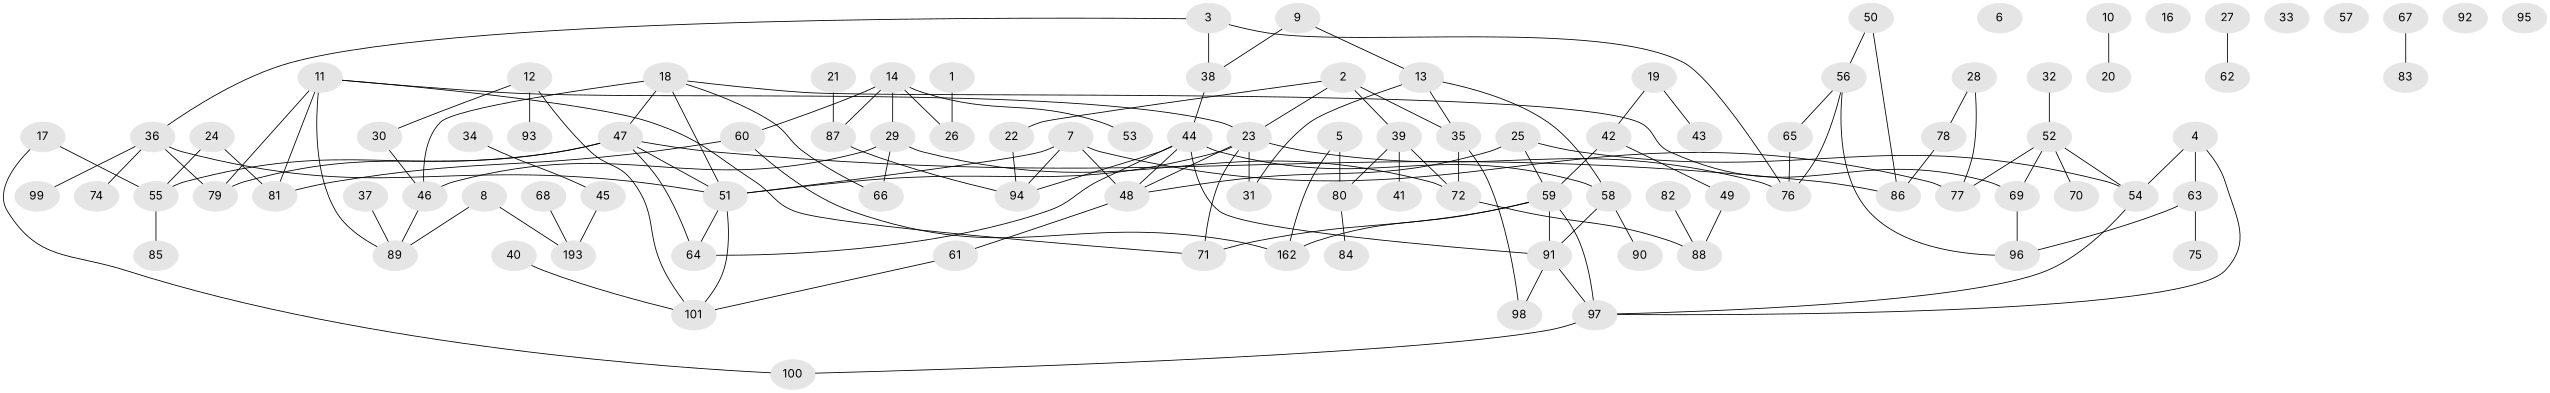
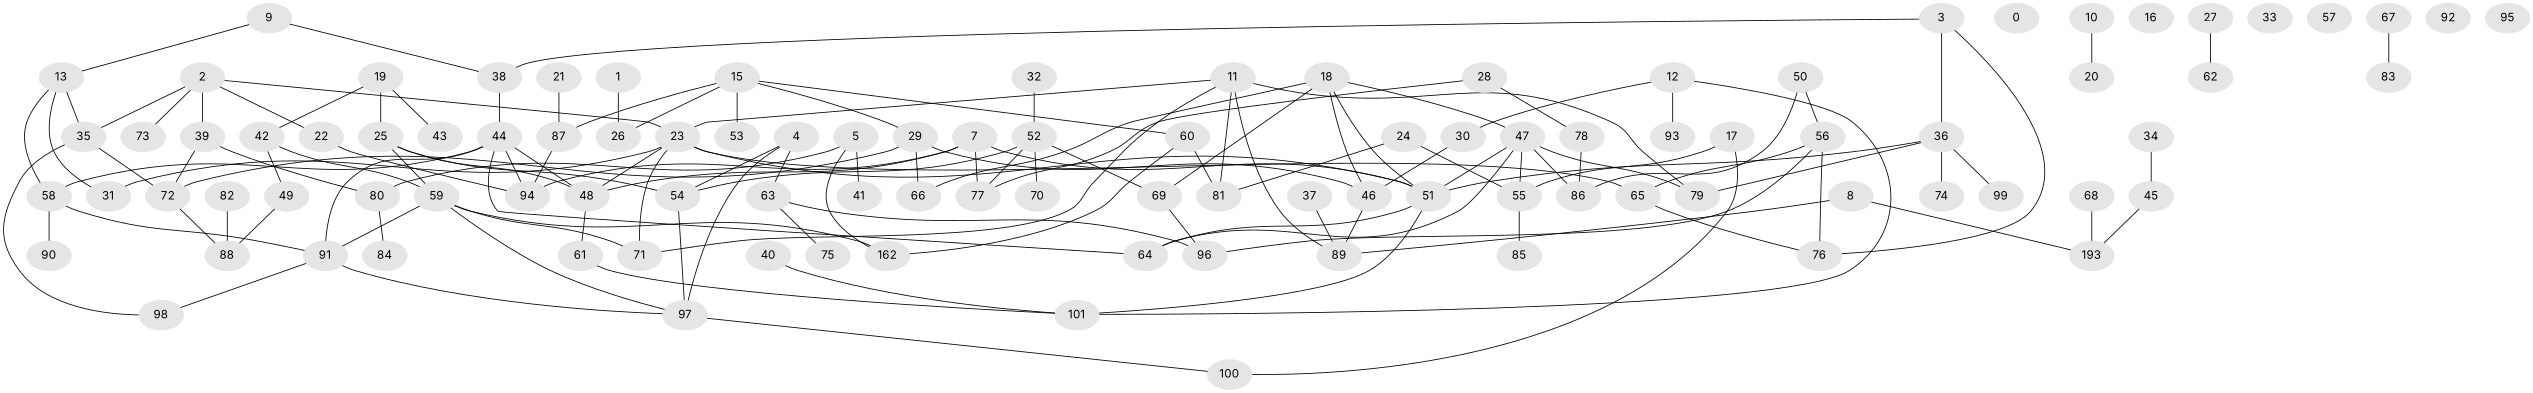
(2000, 18) -> (2017, 18)
(893, 78) -> (737, 78)
none -> (381, 107)
none -> (143, 137)
(1521, 160) -> (1344, 164)
(1399, 167) -> (858, 167)
